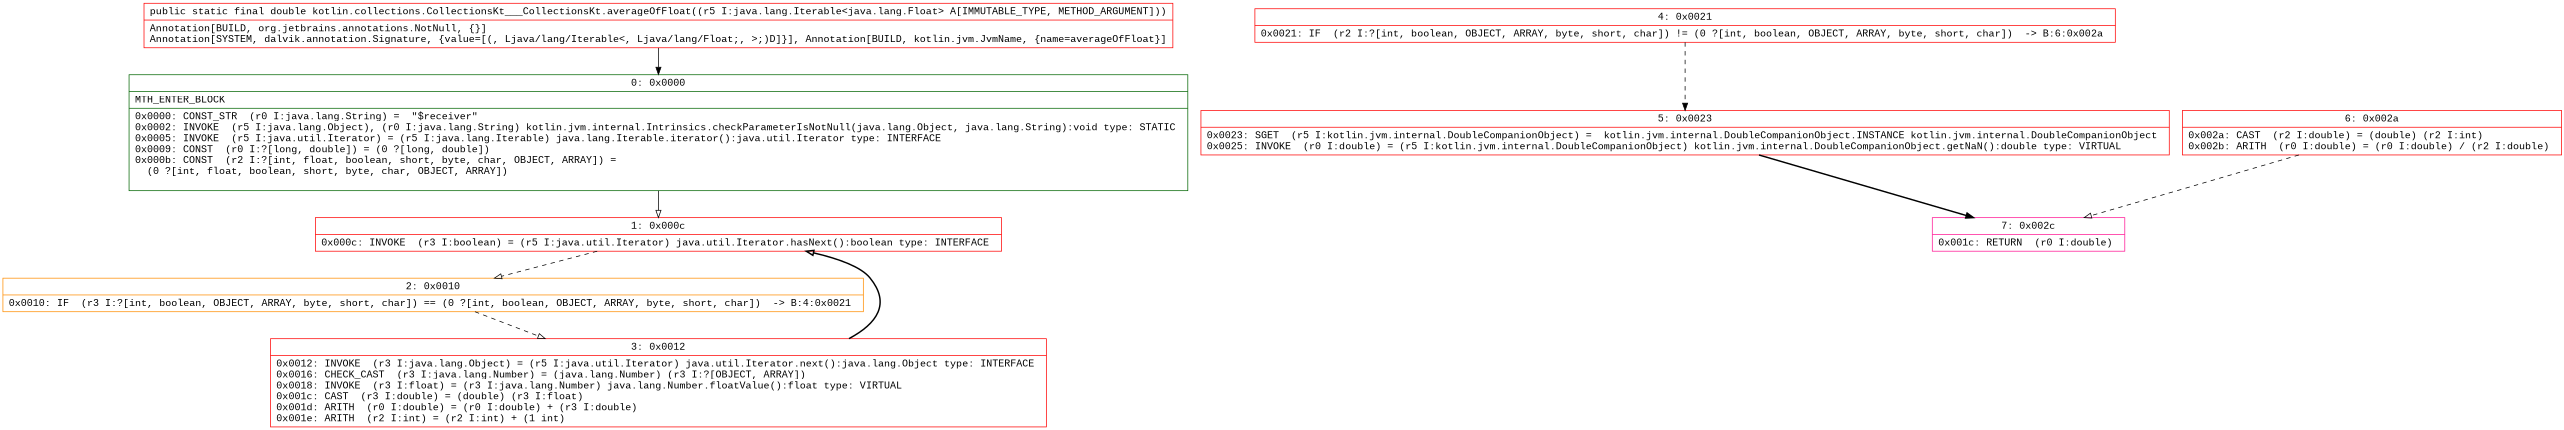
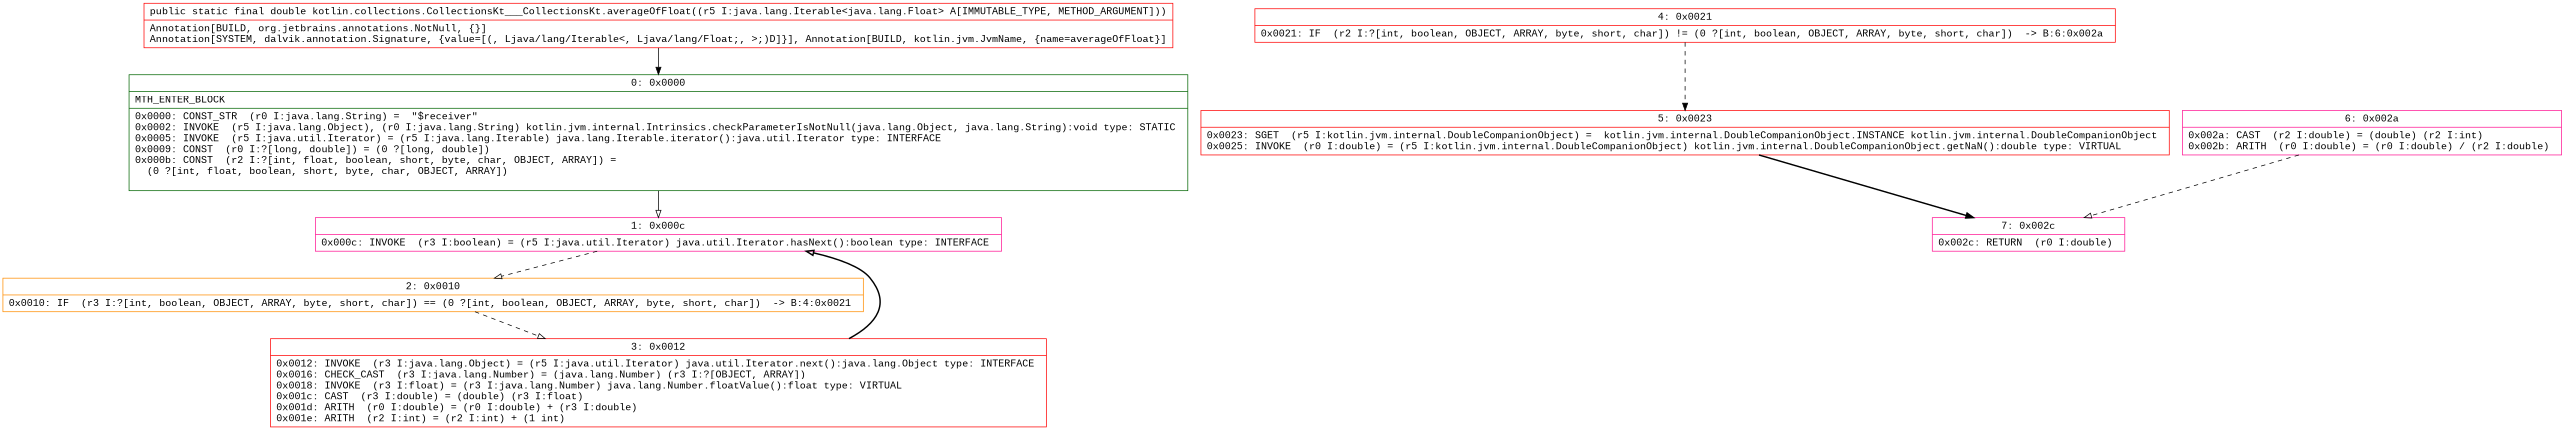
(2372, 133) -> (2372, 133)
(658, 234) -> (658, 234)
(2029, 242) -> (2029, 242)
